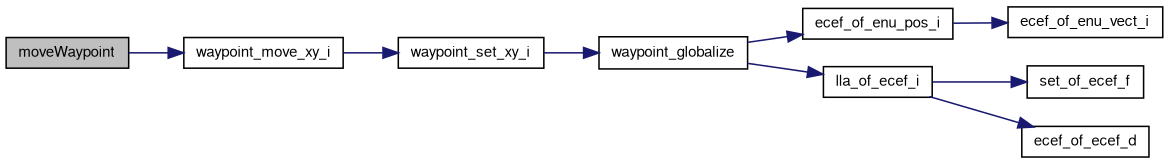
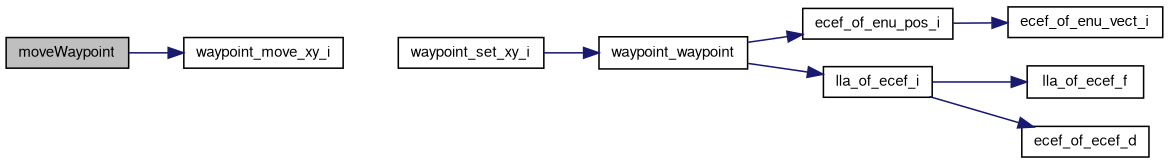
(363, 53) -> none
(673, 53) -> (673, 53)
(1085, 82) -> (1085, 82)
